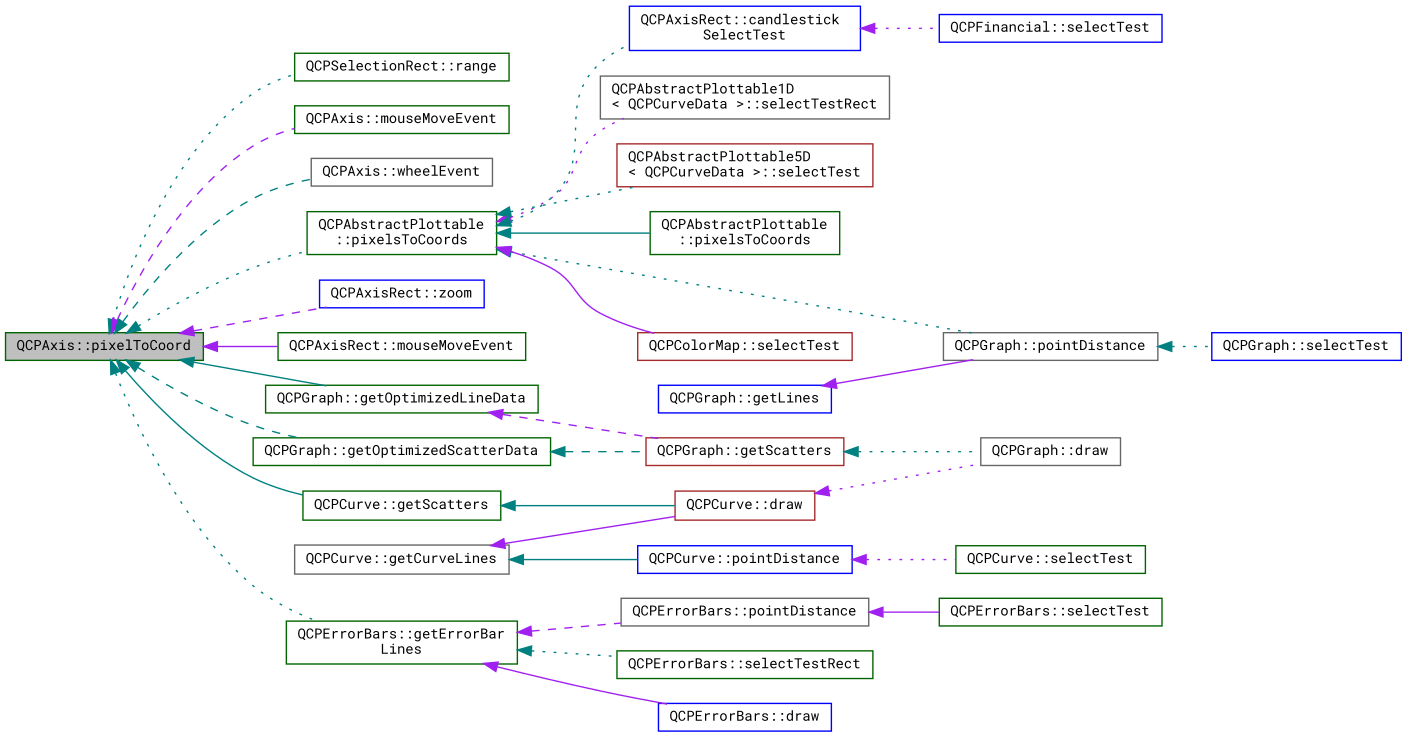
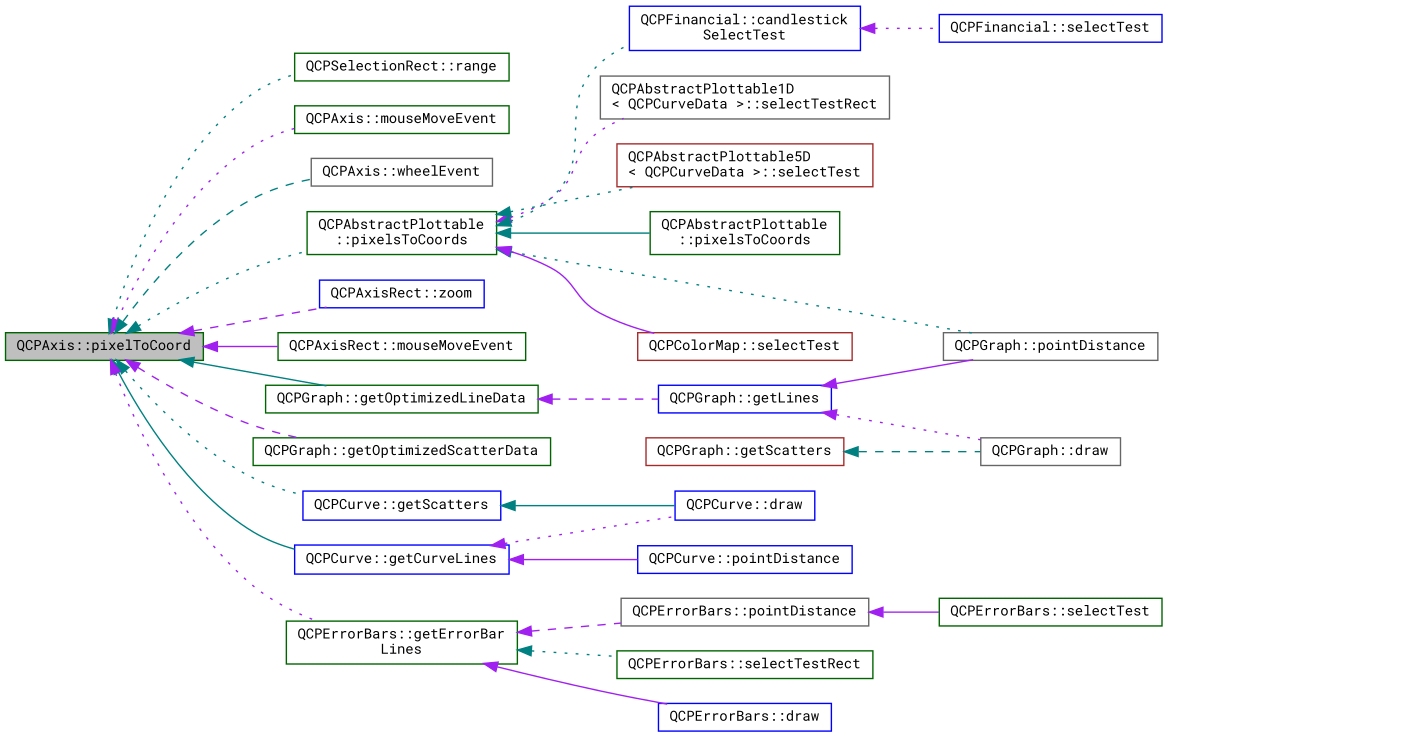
(745, 28) -> (745, 28)
(187, 206) -> (187, 206)
(1307, 347) -> none
(217, 410) -> (217, 410)
(581, 426) -> (605, 399)
(205, 447) -> (205, 447)
(605, 452) -> none
(919, 452) -> (919, 452)
(905, 477) -> (908, 427)
none -> (191, 478)
(402, 506) -> (402, 506)
(745, 506) -> (745, 506)
(193, 519) -> (193, 519)
(590, 530) -> (590, 530)
(402, 560) -> (402, 560)
(581, 560) -> (581, 560)
(1051, 560) -> none
